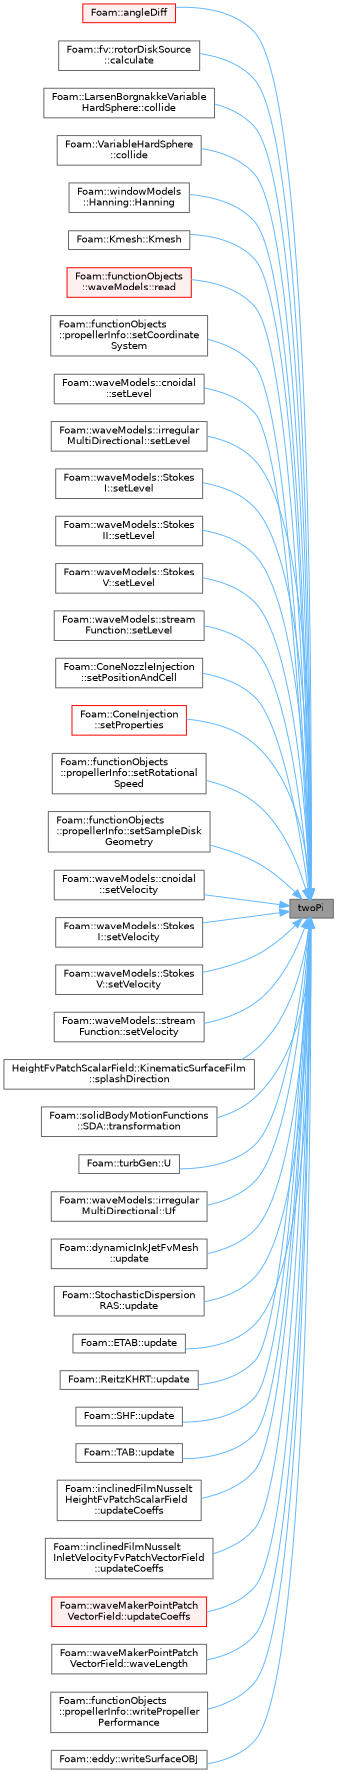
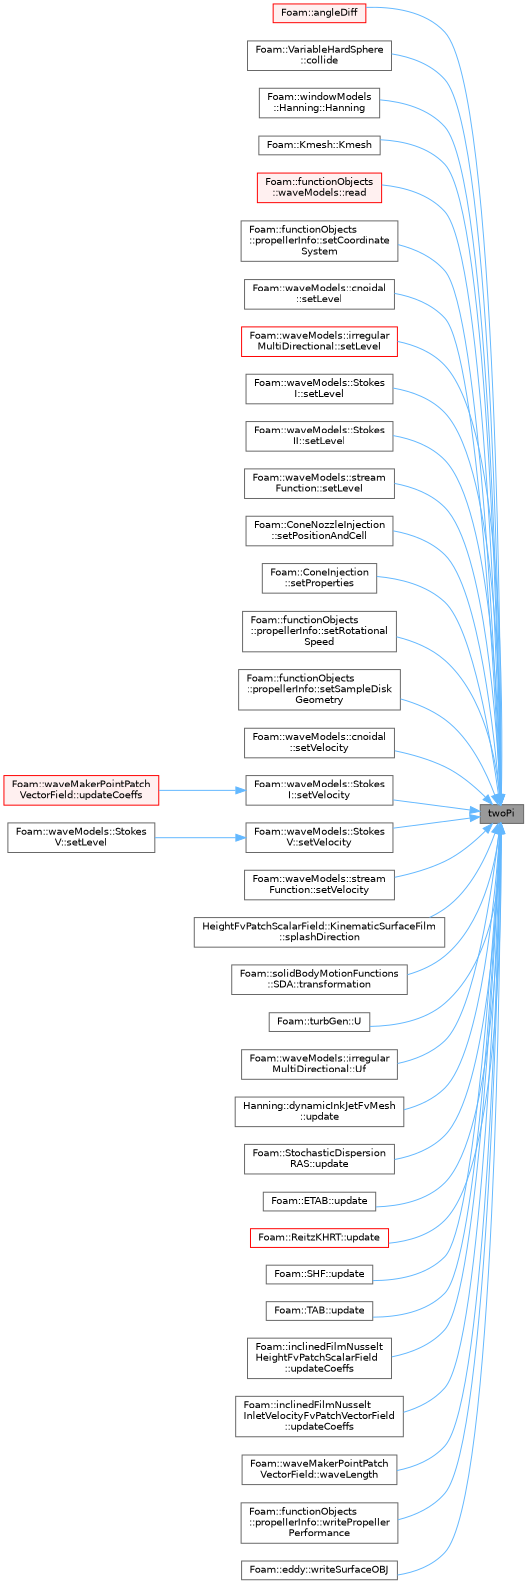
(129, 56) -> none
(129, 103) -> none
(129, 436) -> (320, 342)
(292, 713) -> (195, 838)
(129, 720) -> (320, 578)
(129, 1254) -> (320, 1112)
(298, 1287) -> (197, 790)
(129, 1380) -> (320, 1238)
